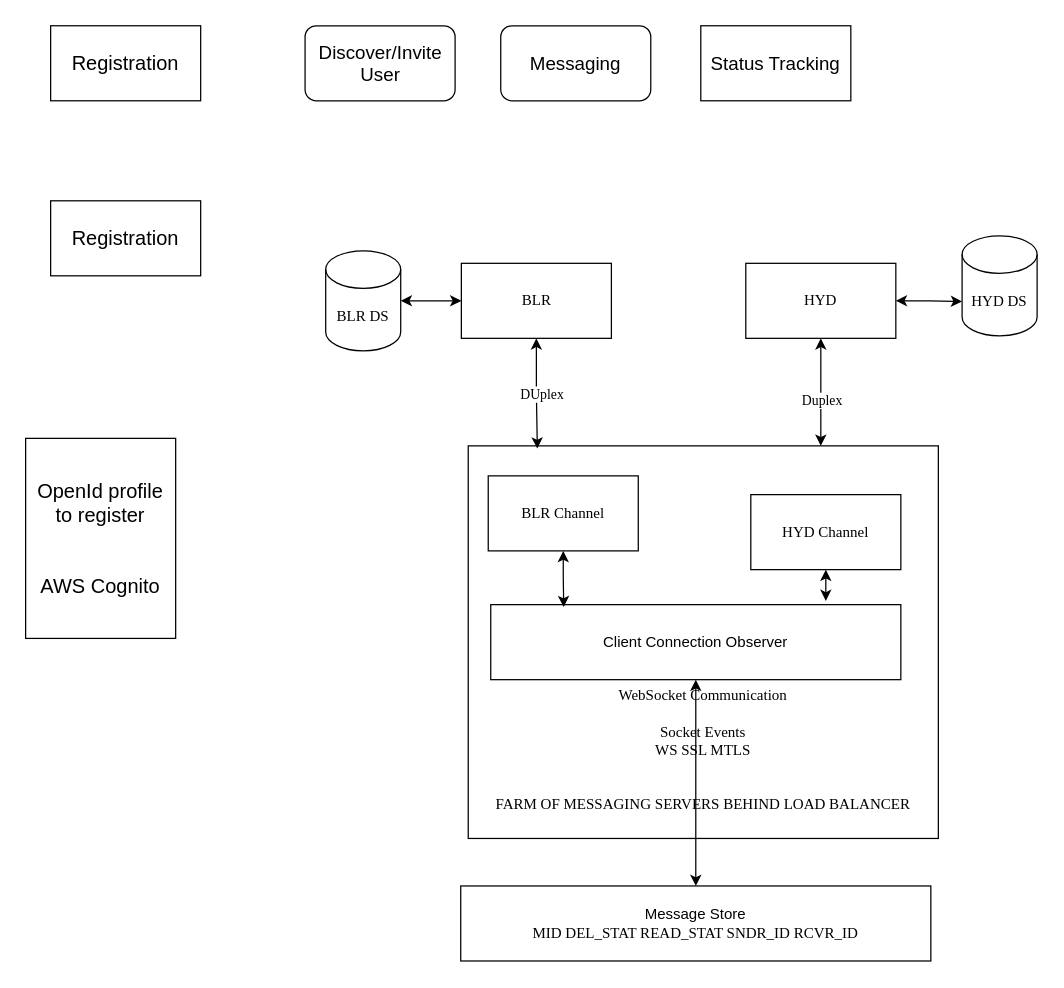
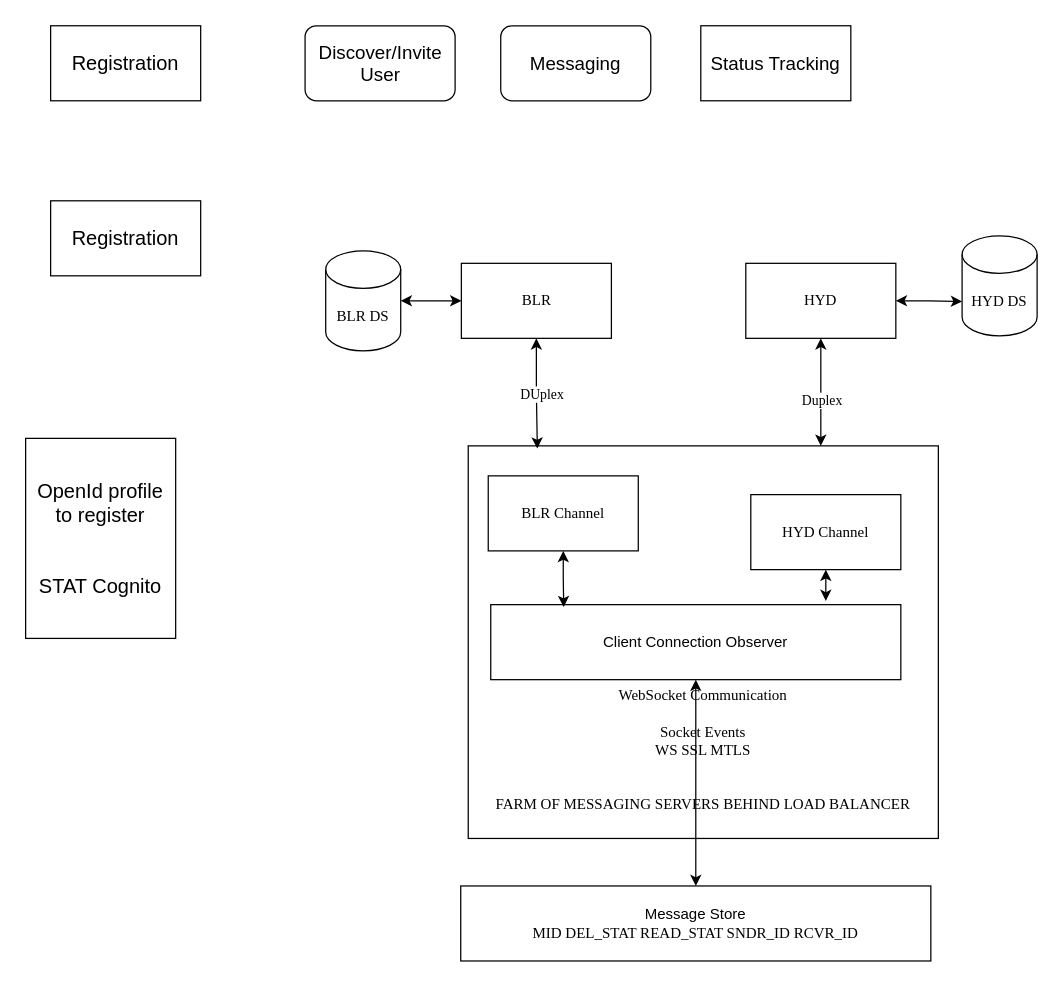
(101, 538) -> (101, 538)
